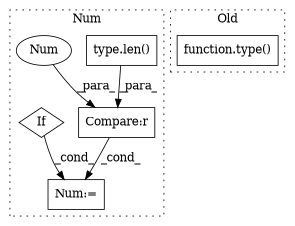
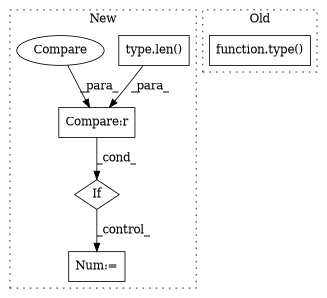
(87, 19) -> (103, 19)
(44, 50) -> (60, 50)
(100, 155) -> (97, 154)
(74, 159) -> (123, 231)
